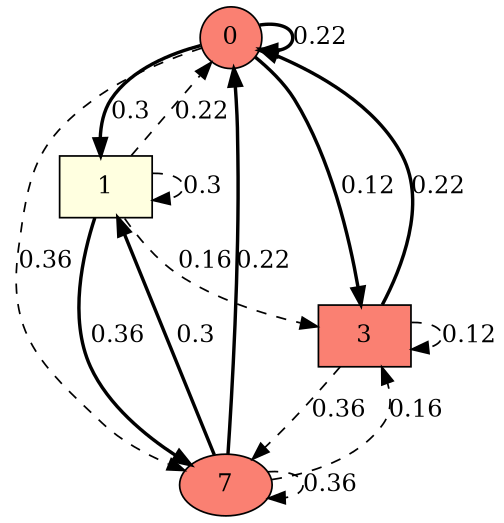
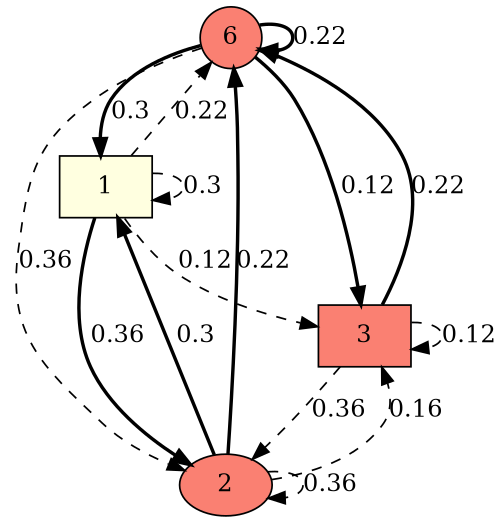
(231, 38) -> (231, 38)
(205, 261) -> (205, 261)
(226, 485) -> (226, 485)
